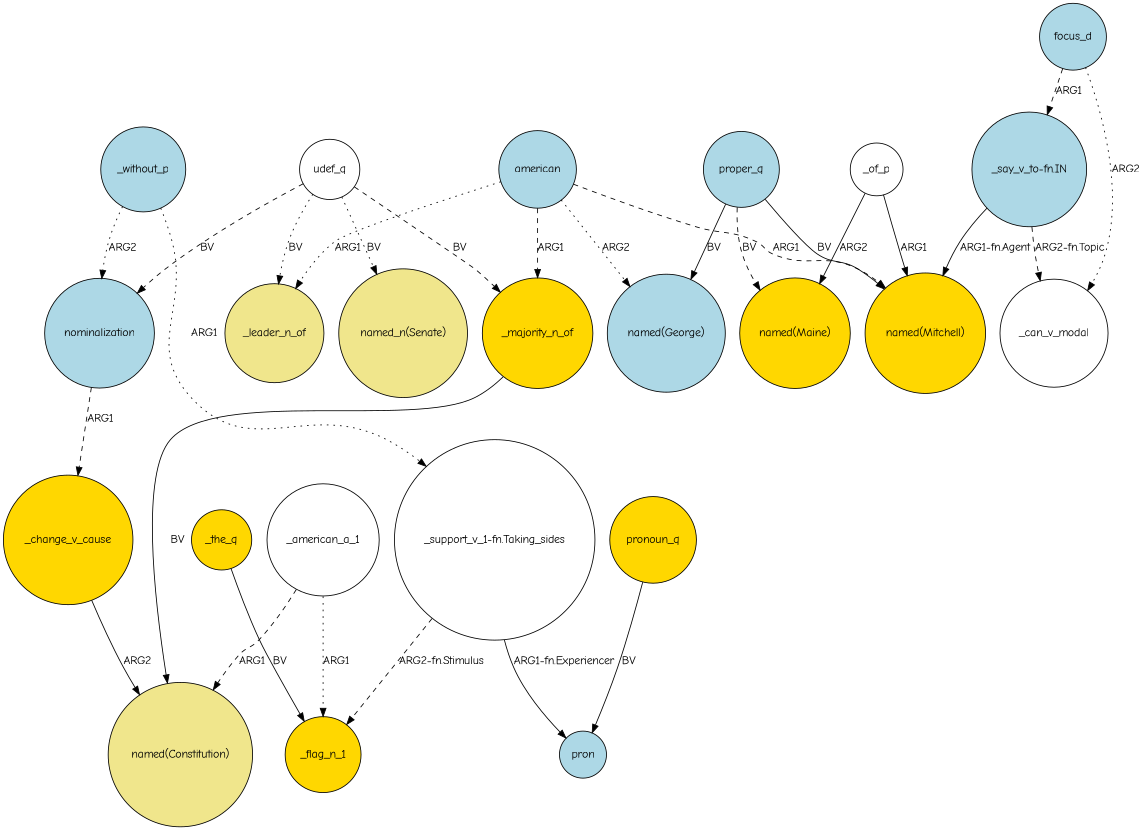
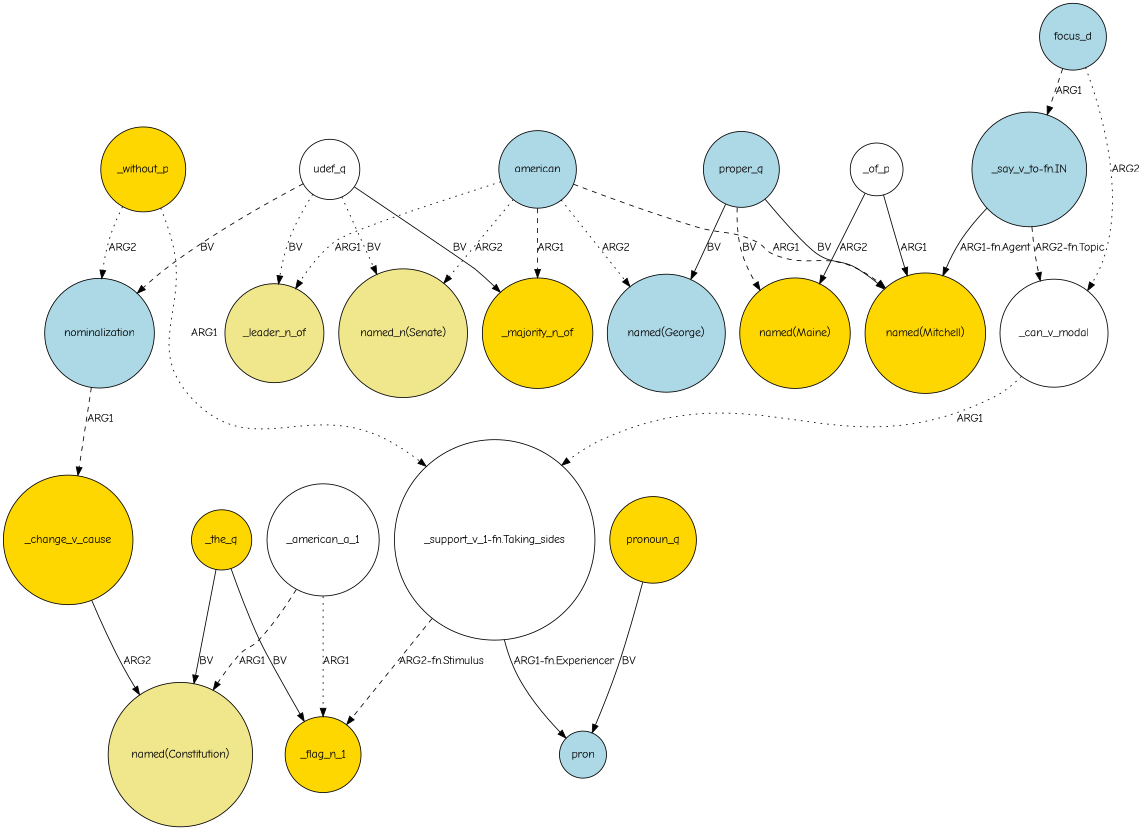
(143, 169) -> (143, 169)
(425, 235) -> (425, 235)
none -> (481, 238)
(233, 415) -> (206, 622)
none -> (796, 420)
